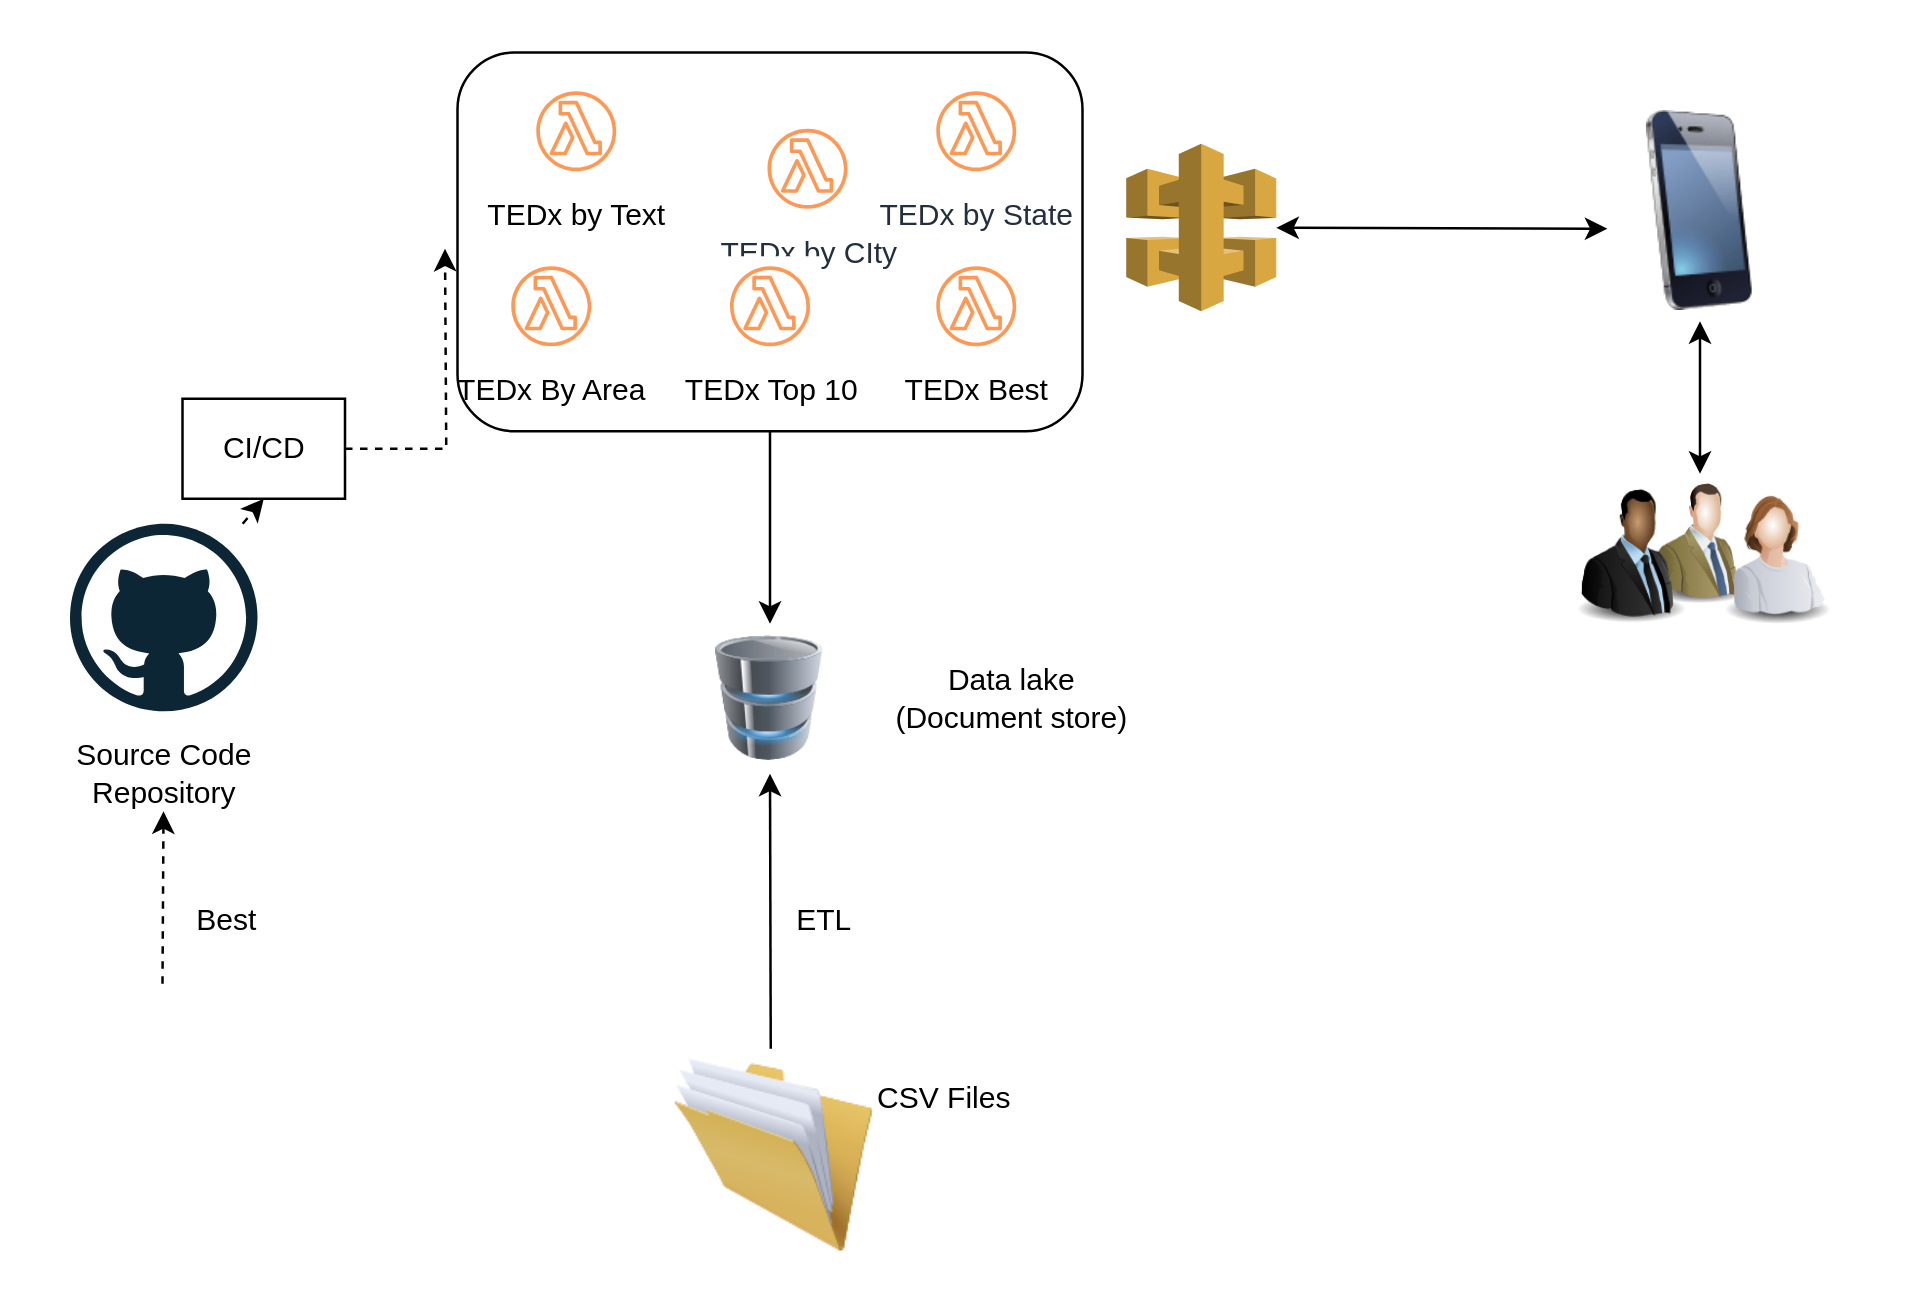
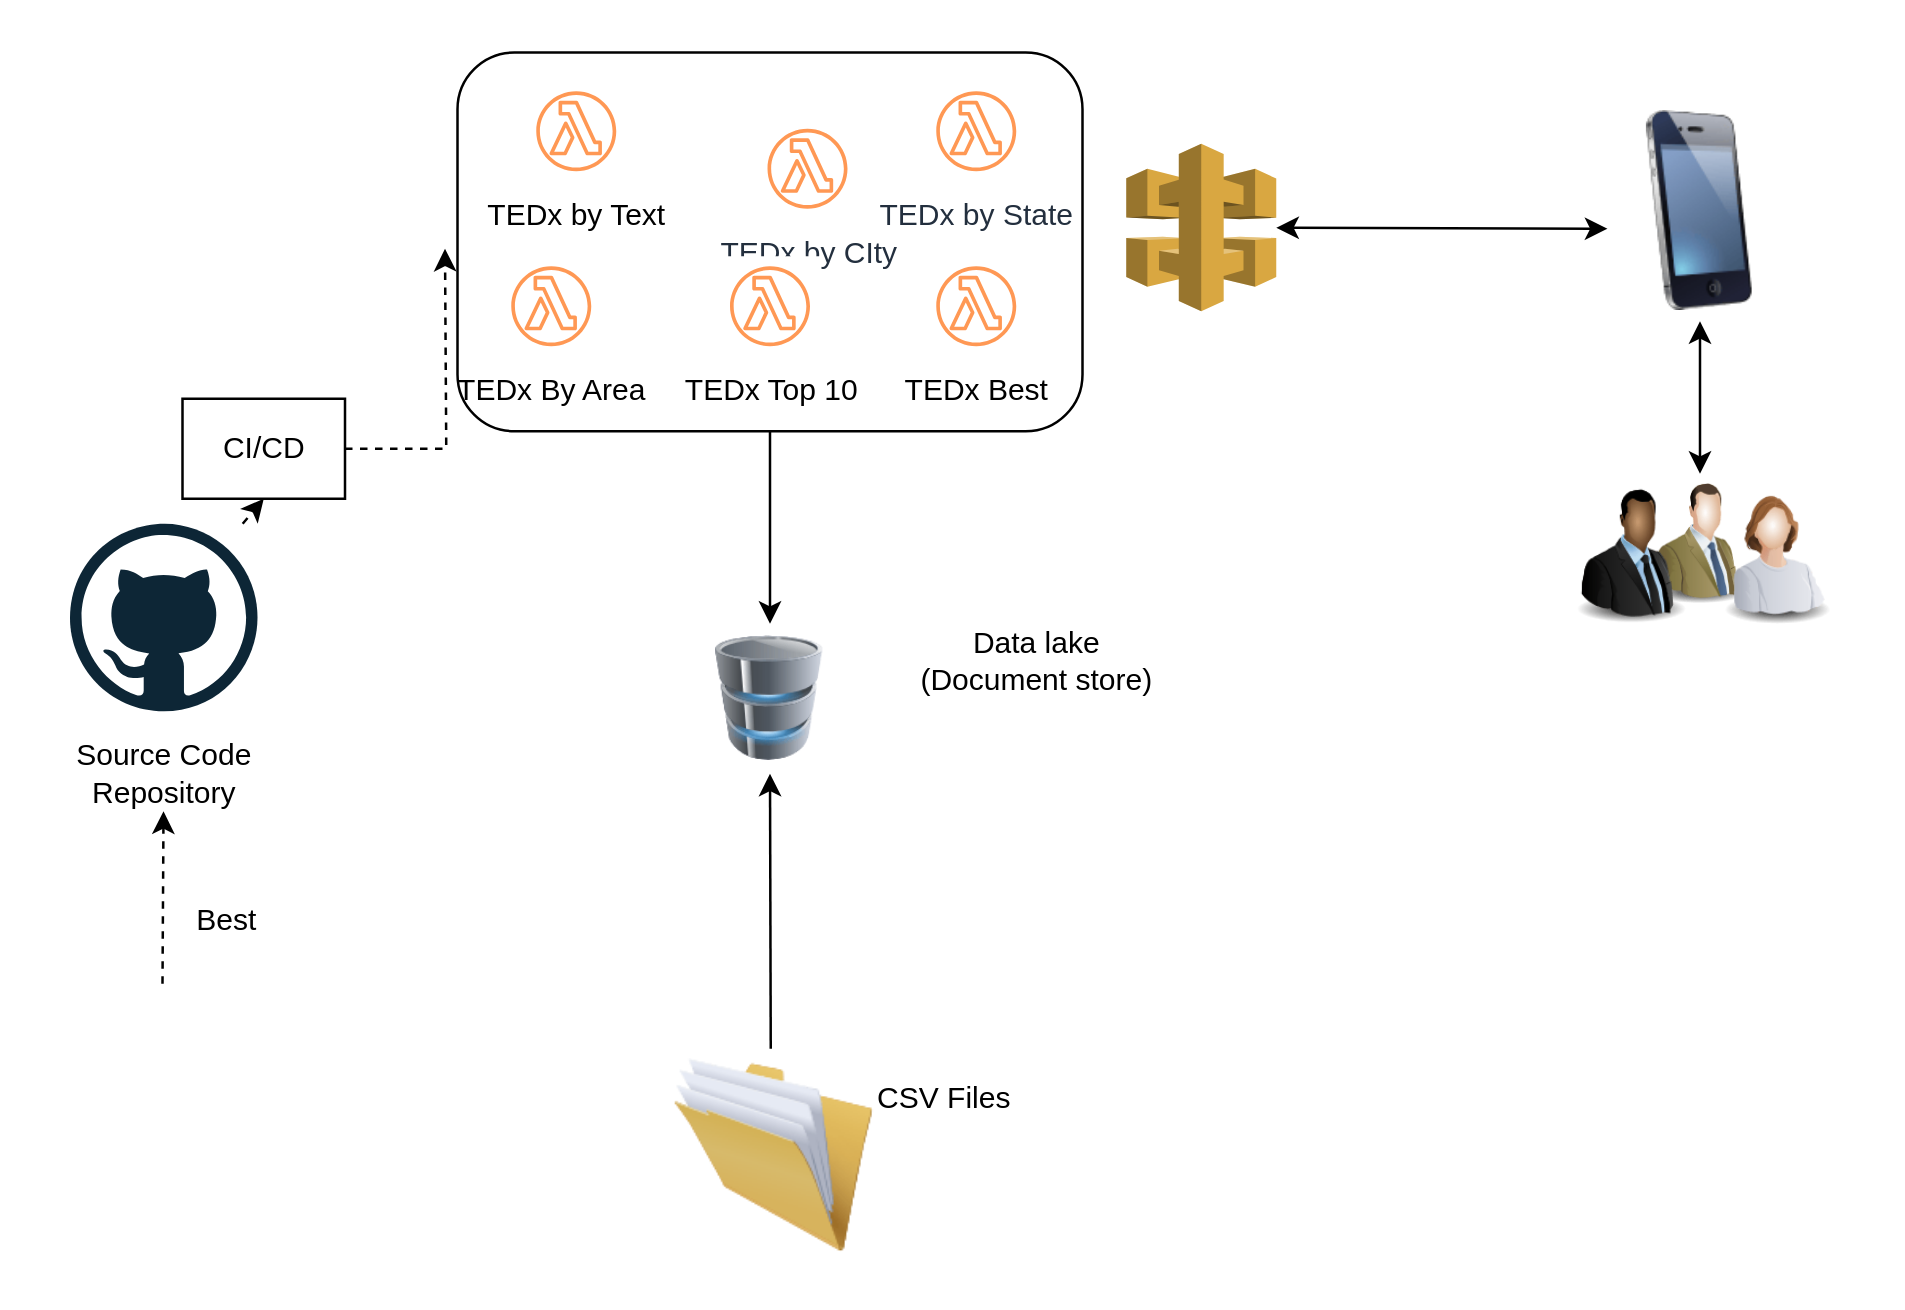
(1012, 699) -> (1037, 661)
(825, 921) -> none
